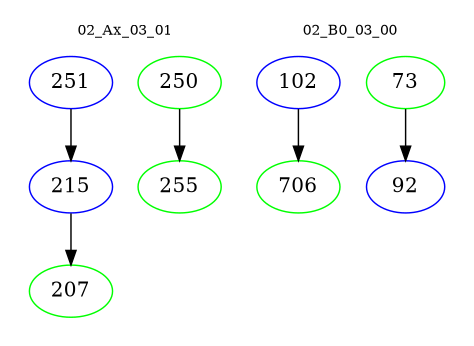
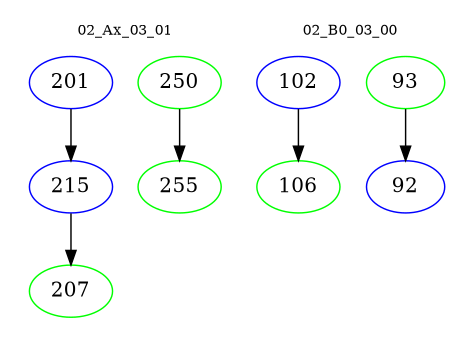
(71, 83) -> (71, 83)
(406, 83) -> (406, 83)
(298, 187) -> (298, 187)
